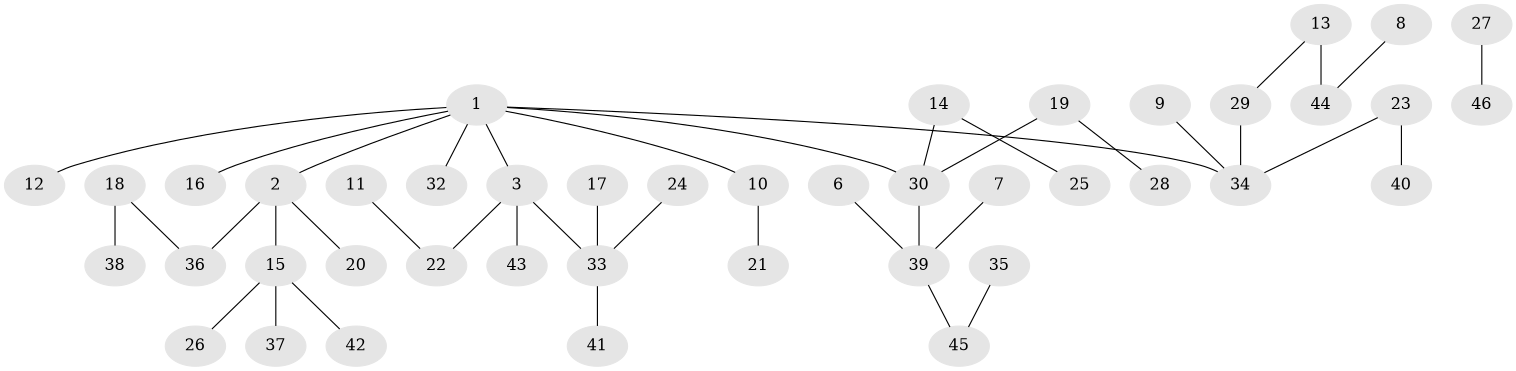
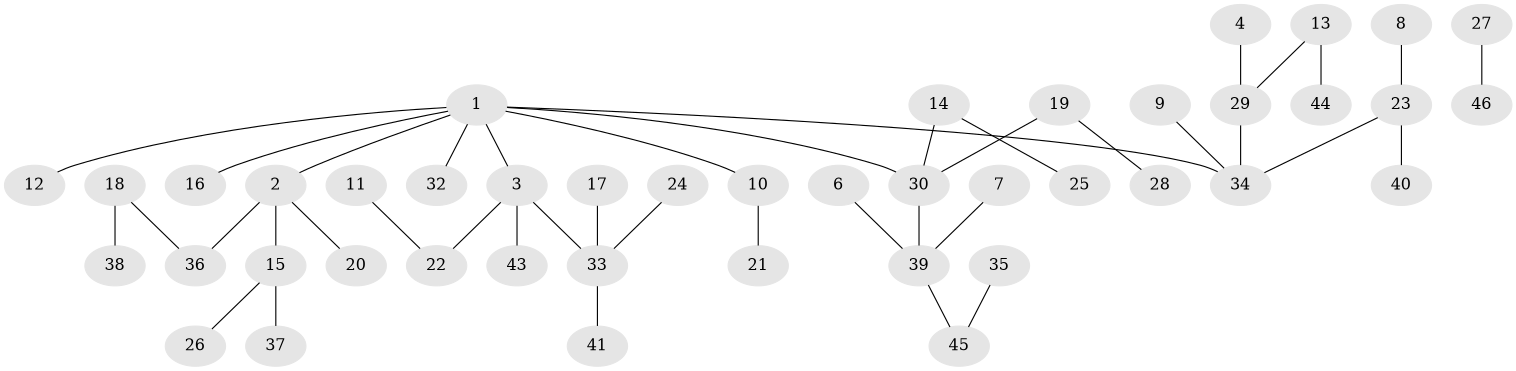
none -> (1241, 25)
(1361, 65) -> (1401, 65)
(356, 346) -> none
